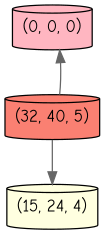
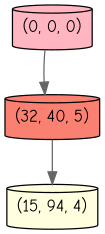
(61, 79) -> (44, 66)
(52, 207) -> (52, 207)
